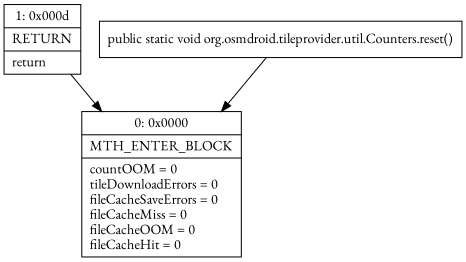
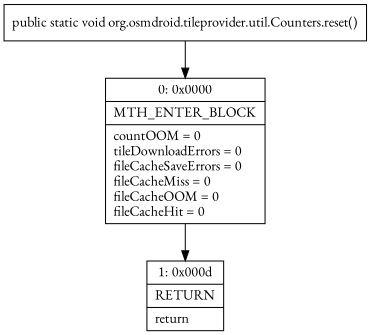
(83, 89) -> (185, 237)
